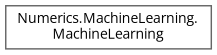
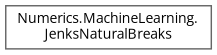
(109, 27) -> (109, 27)
